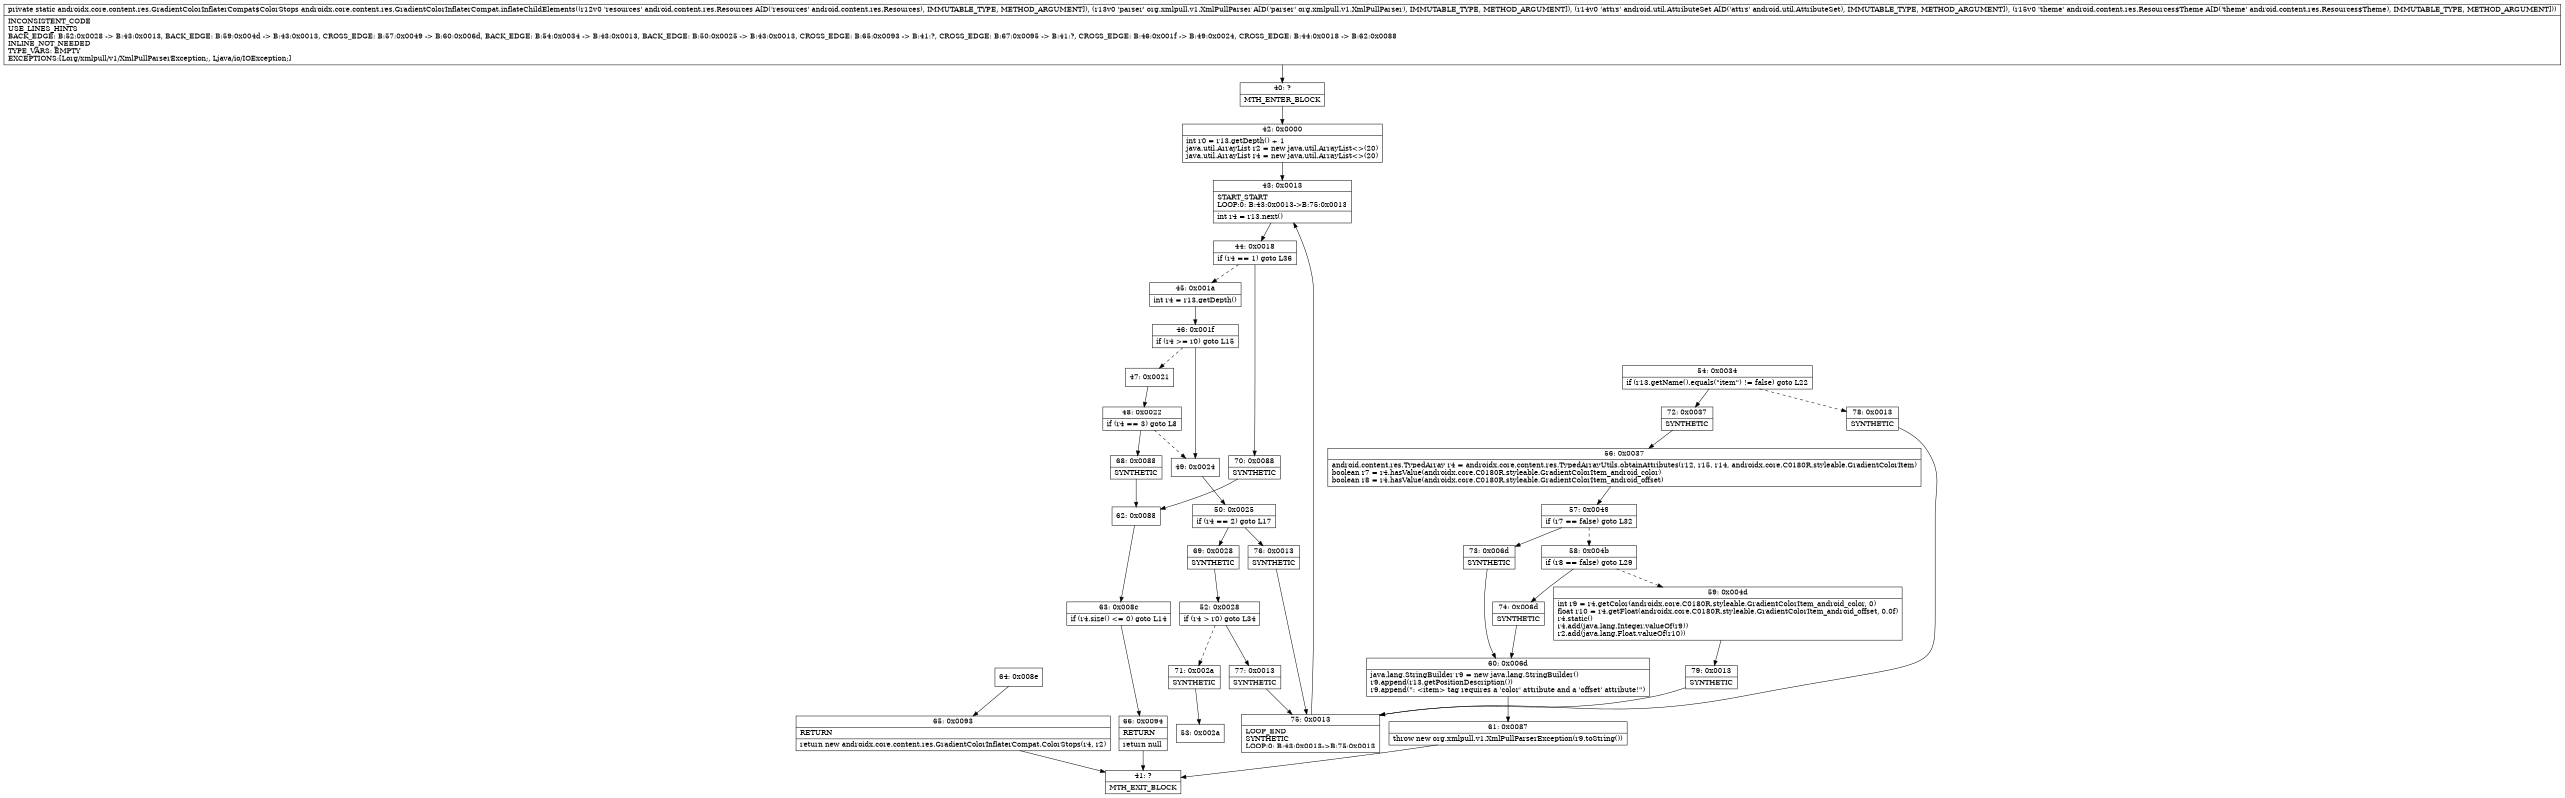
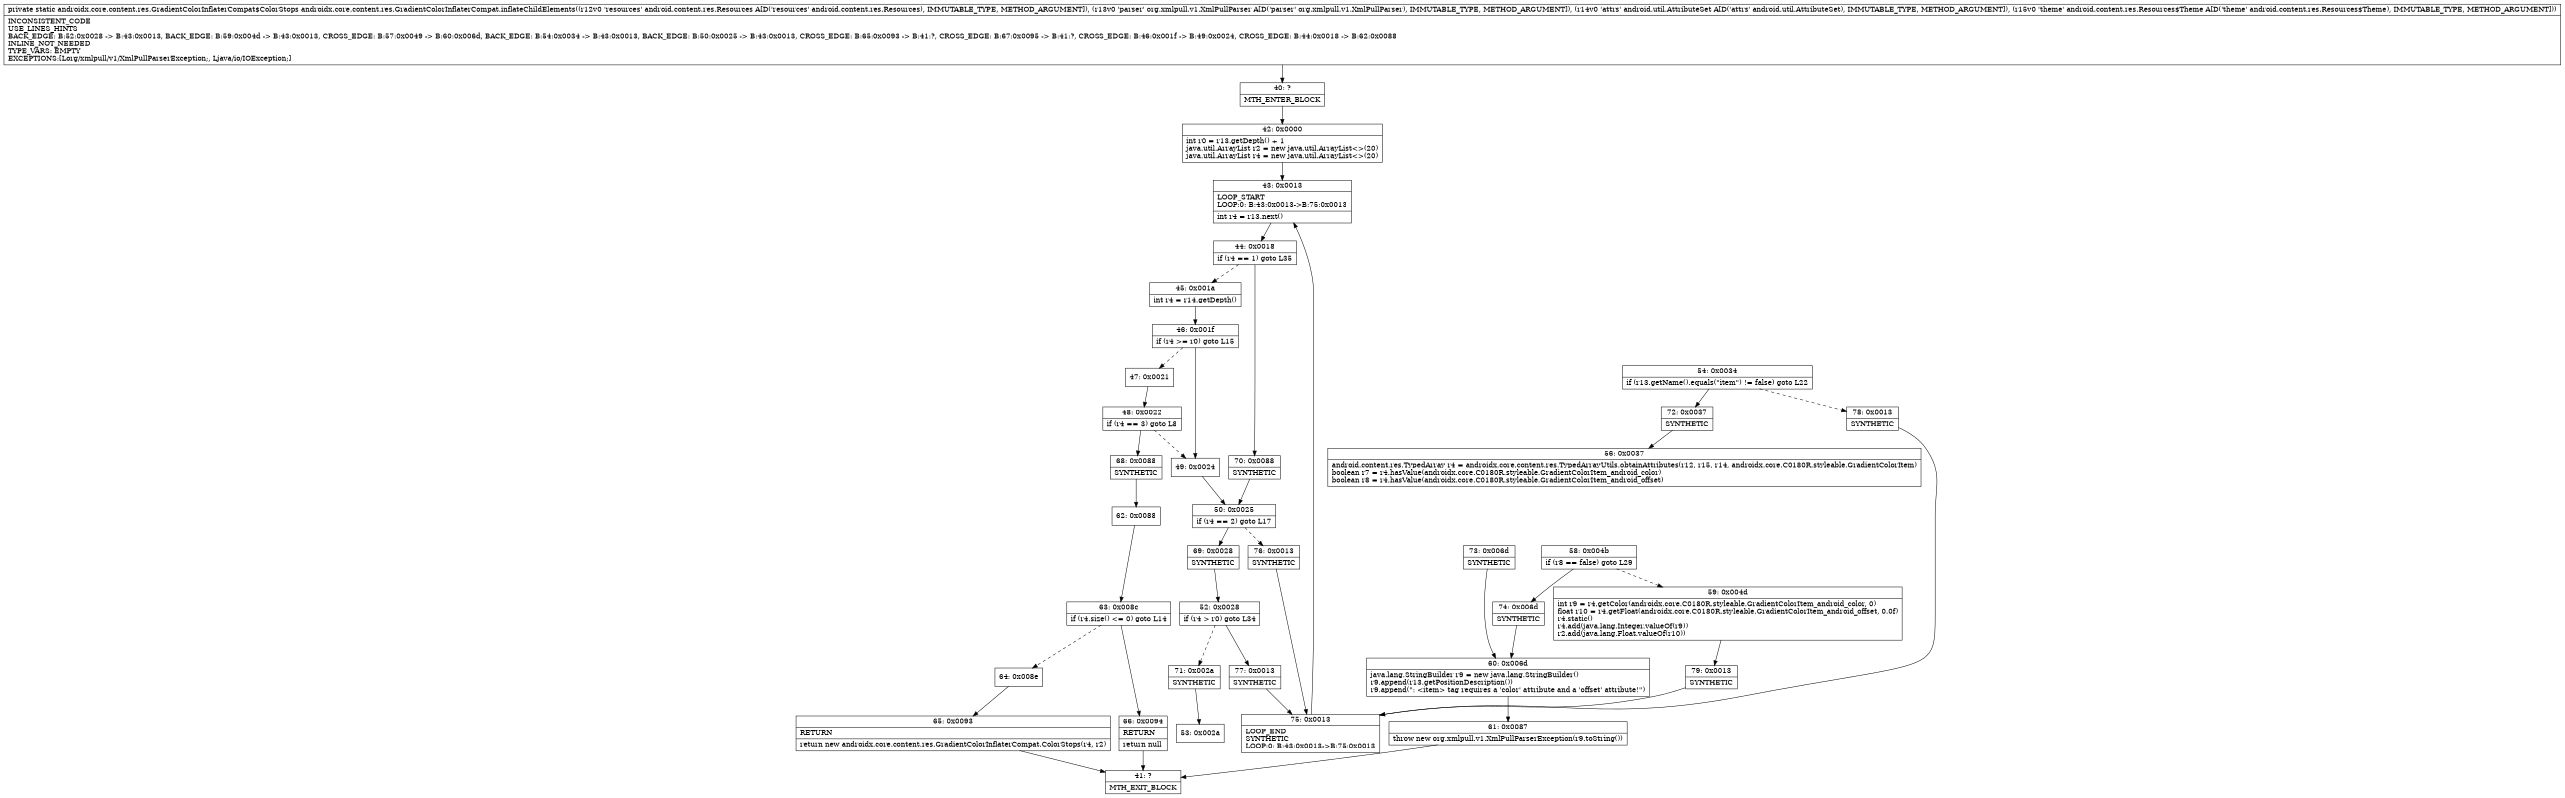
(1243, 197) -> (1241, 197)
(1255, 259) -> (1255, 259)
(1195, 300) -> (1195, 300)
(1202, 495) -> (1245, 489)
(1589, 516) -> none
(1252, 535) -> (1252, 535)
none -> (1069, 645)
